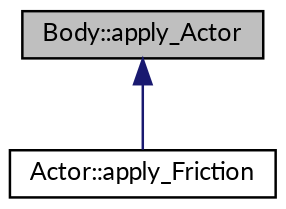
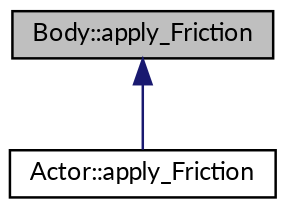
(143, 35) -> (143, 35)
